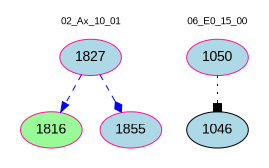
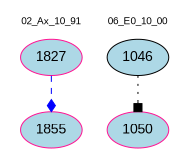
(91, 22) -> (51, 22)
(218, 22) -> (138, 22)
(218, 89) -> (138, 89)
(51, 130) -> none
